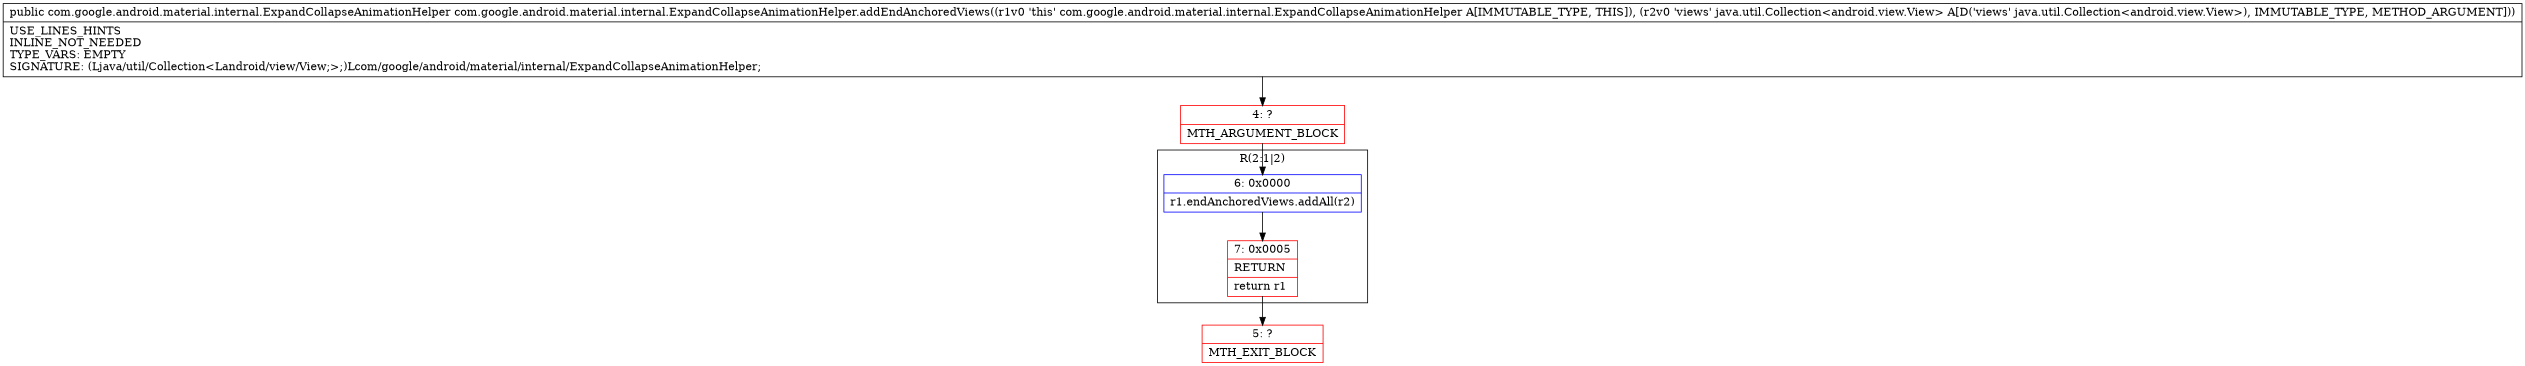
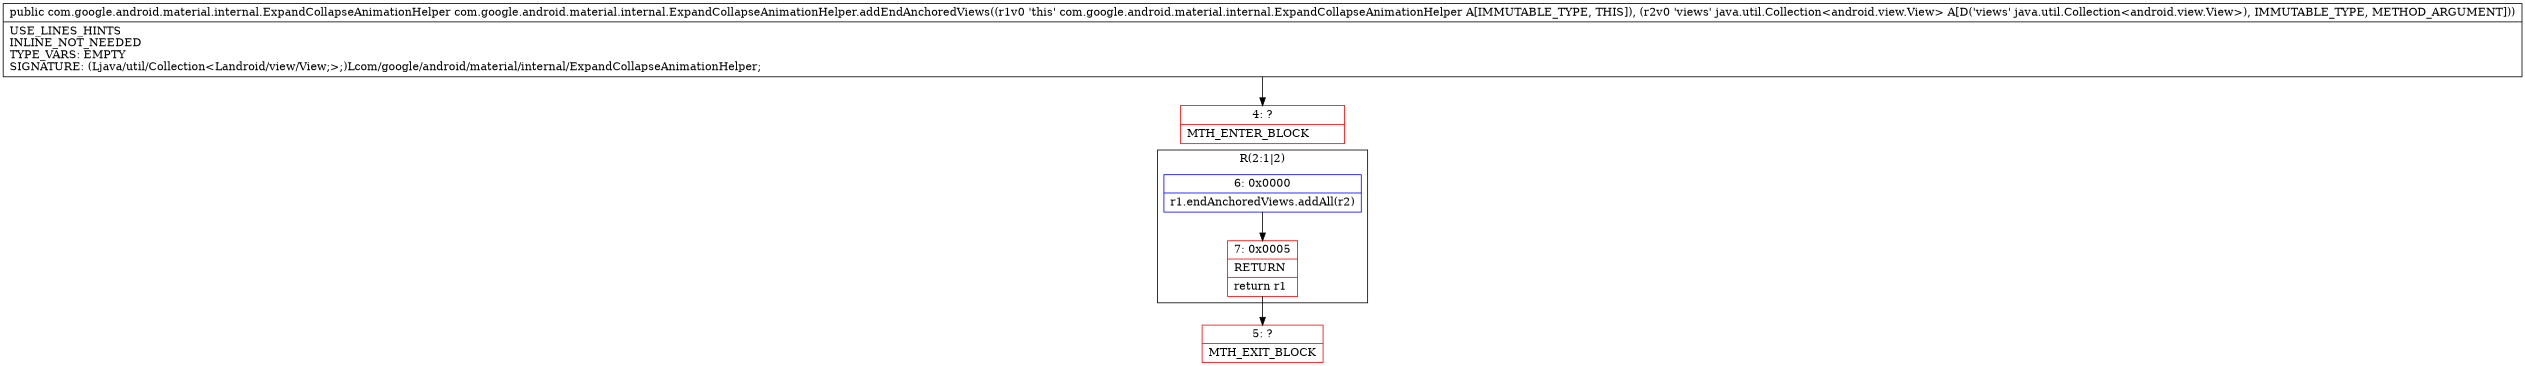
(1263, 134) -> (1248, 134)
(1263, 155) -> none
